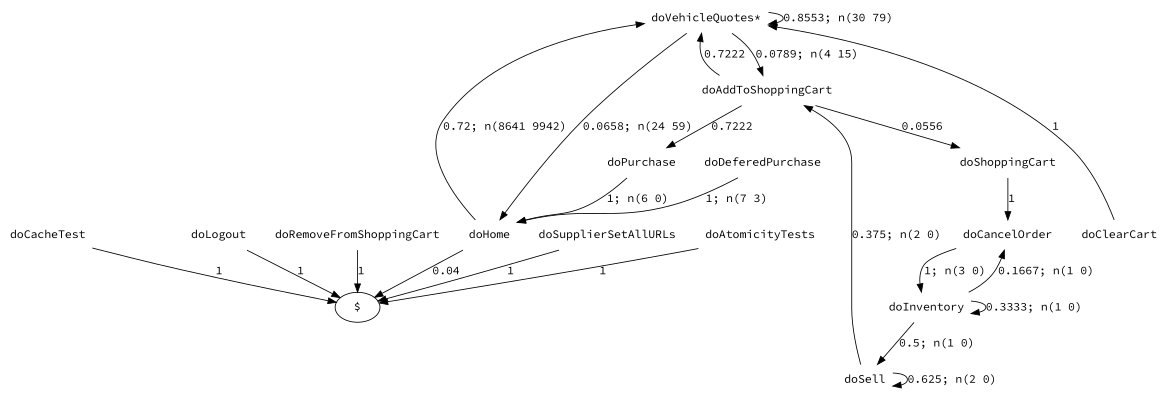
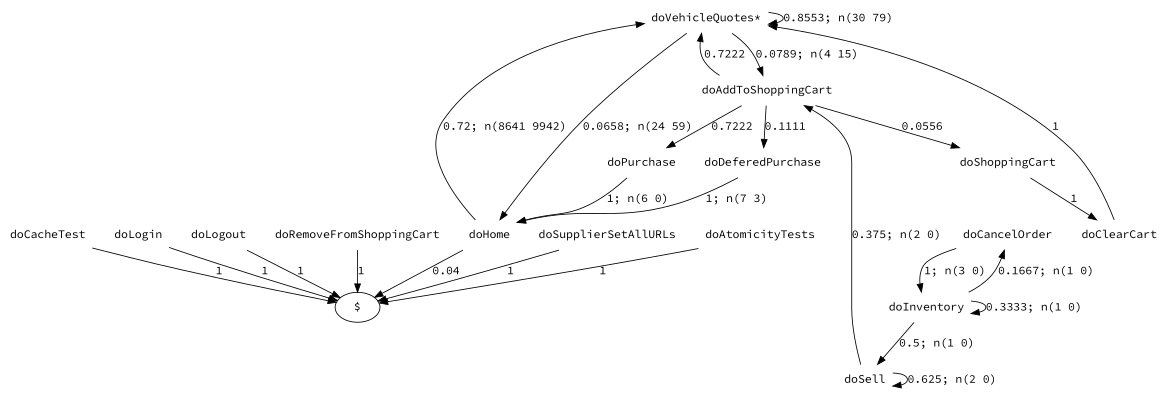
none -> (765, 122)
(1008, 195) -> (1060, 197)
none -> (138, 235)
